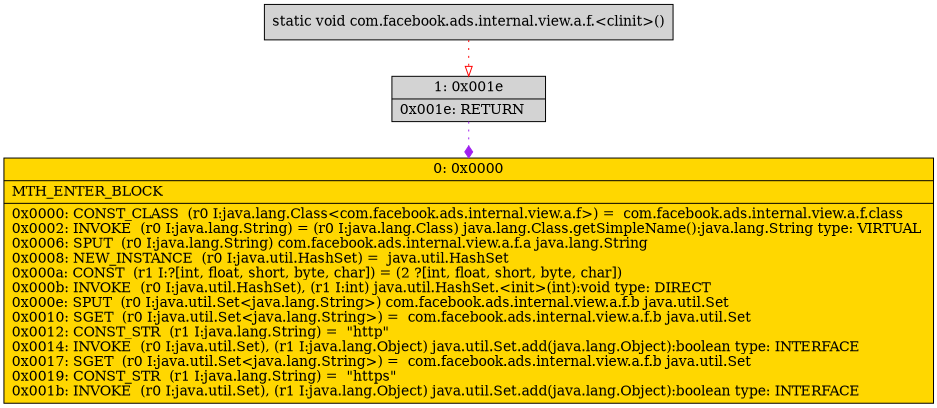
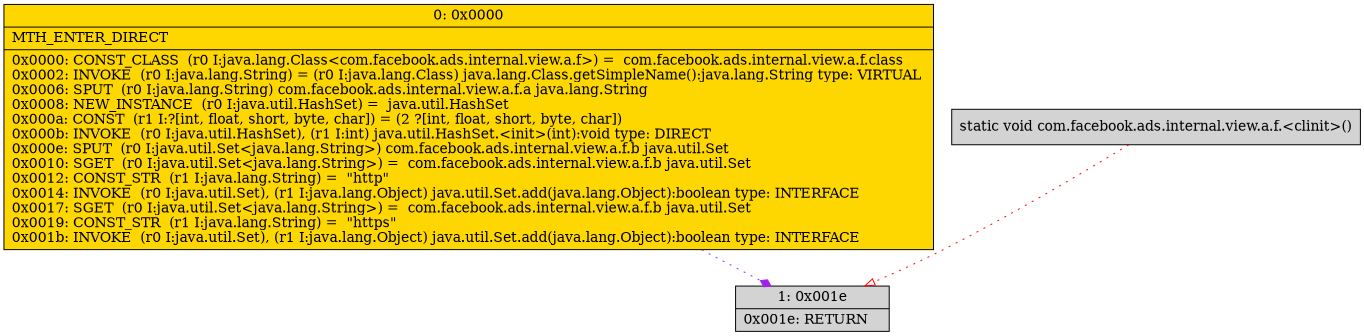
(469, 134) -> (731, 265)
(88, 192) -> (90, 38)
